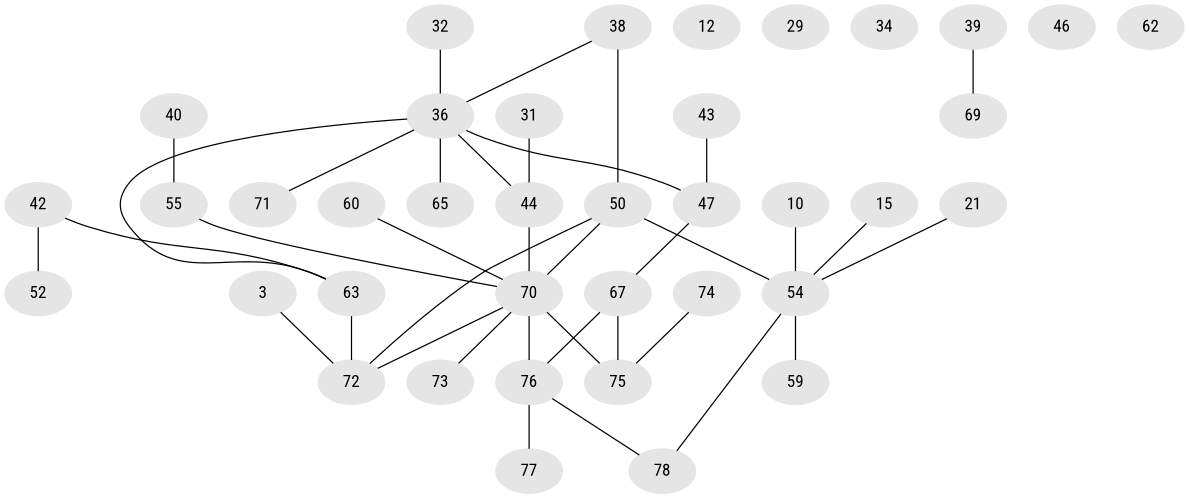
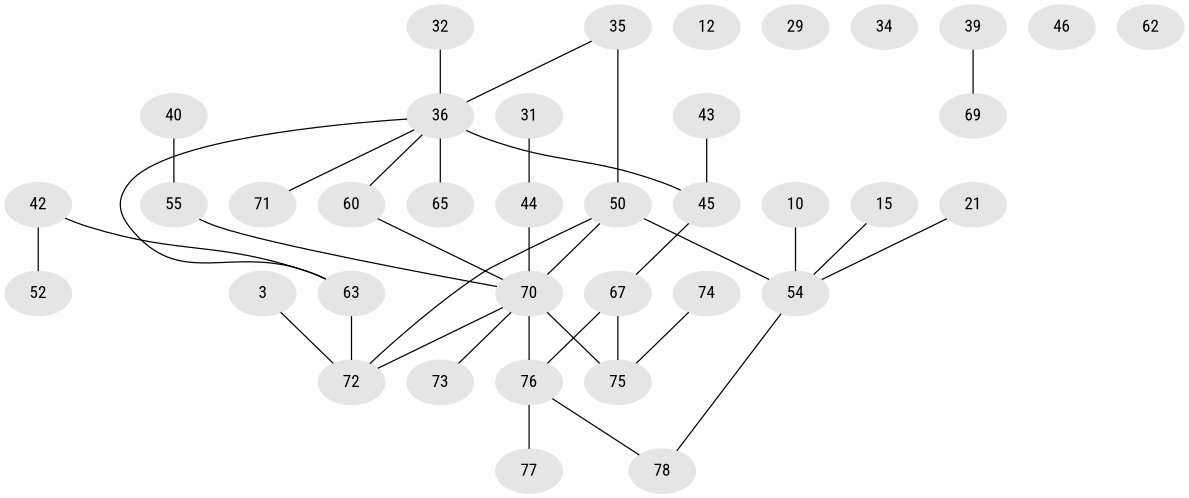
(618, 27) -> (618, 27)
(485, 160) -> (396, 160)
(707, 205) -> (707, 205)
(796, 382) -> none
